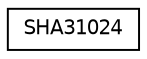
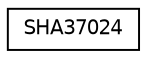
(73, 29) -> (73, 29)
